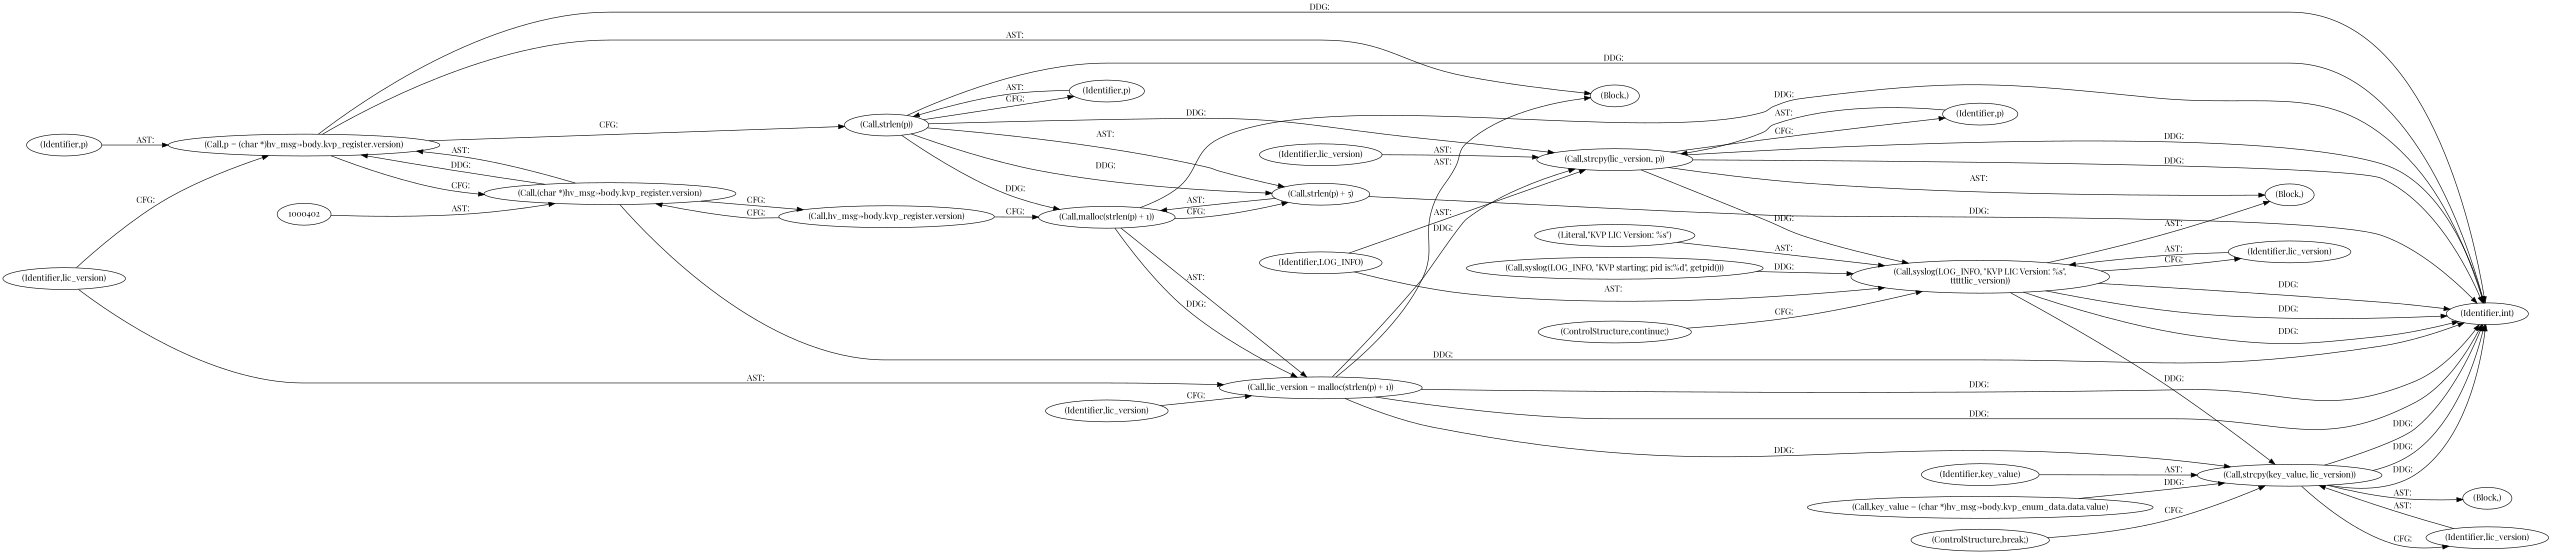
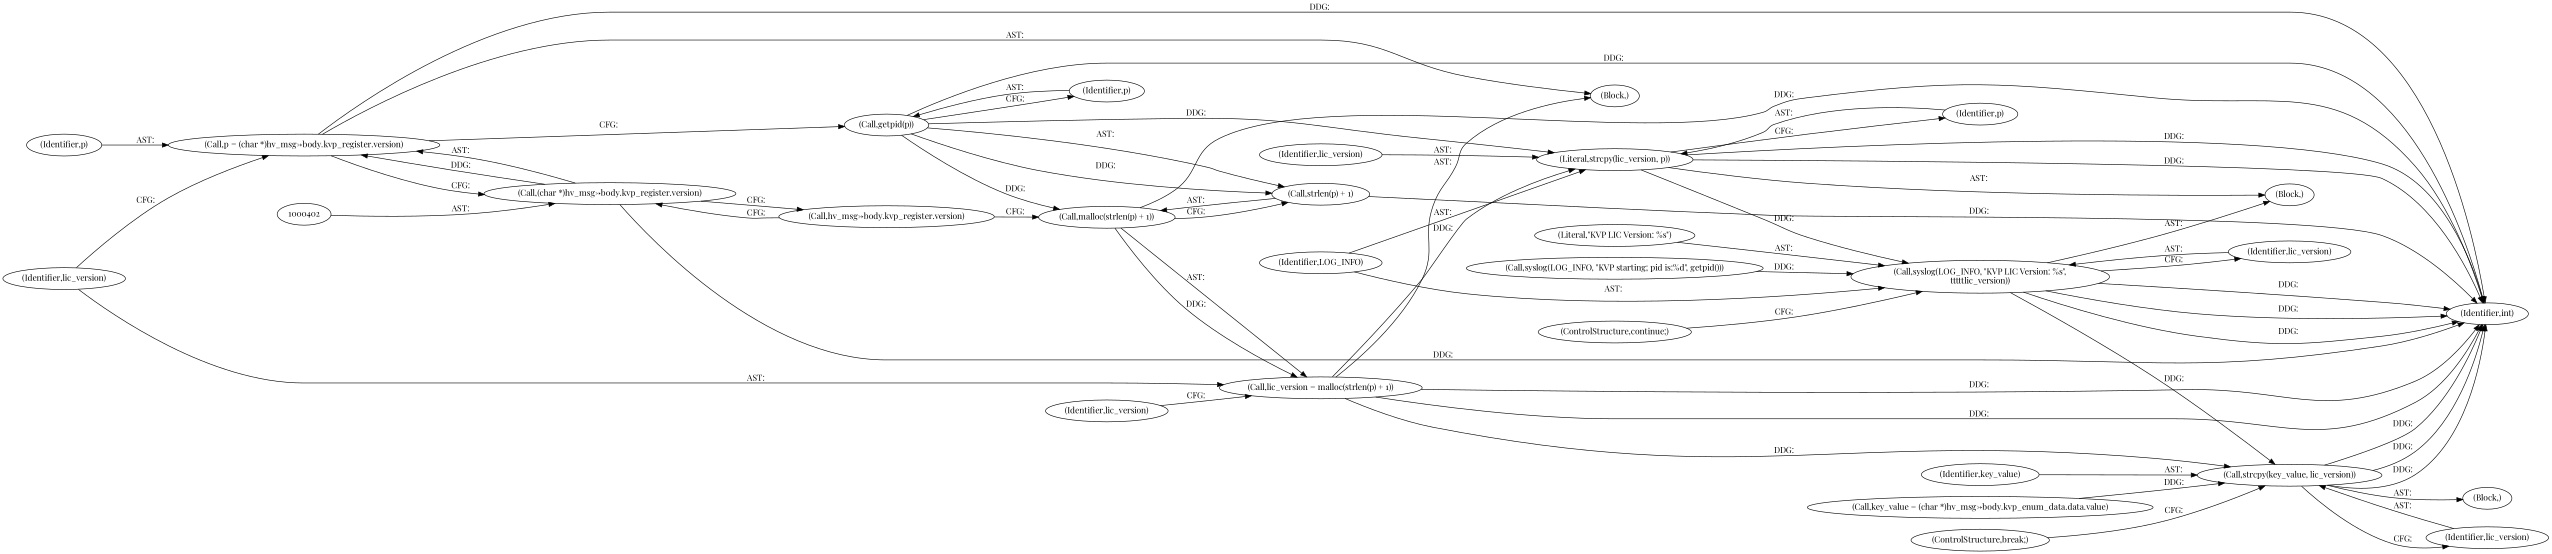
(887, 125) -> (887, 125)
(1615, 160) -> (1615, 160)
(1321, 194) -> (1321, 194)
